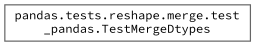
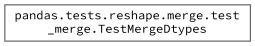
(128, 23) -> (128, 23)
